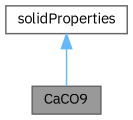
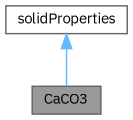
(67, 100) -> (67, 100)
